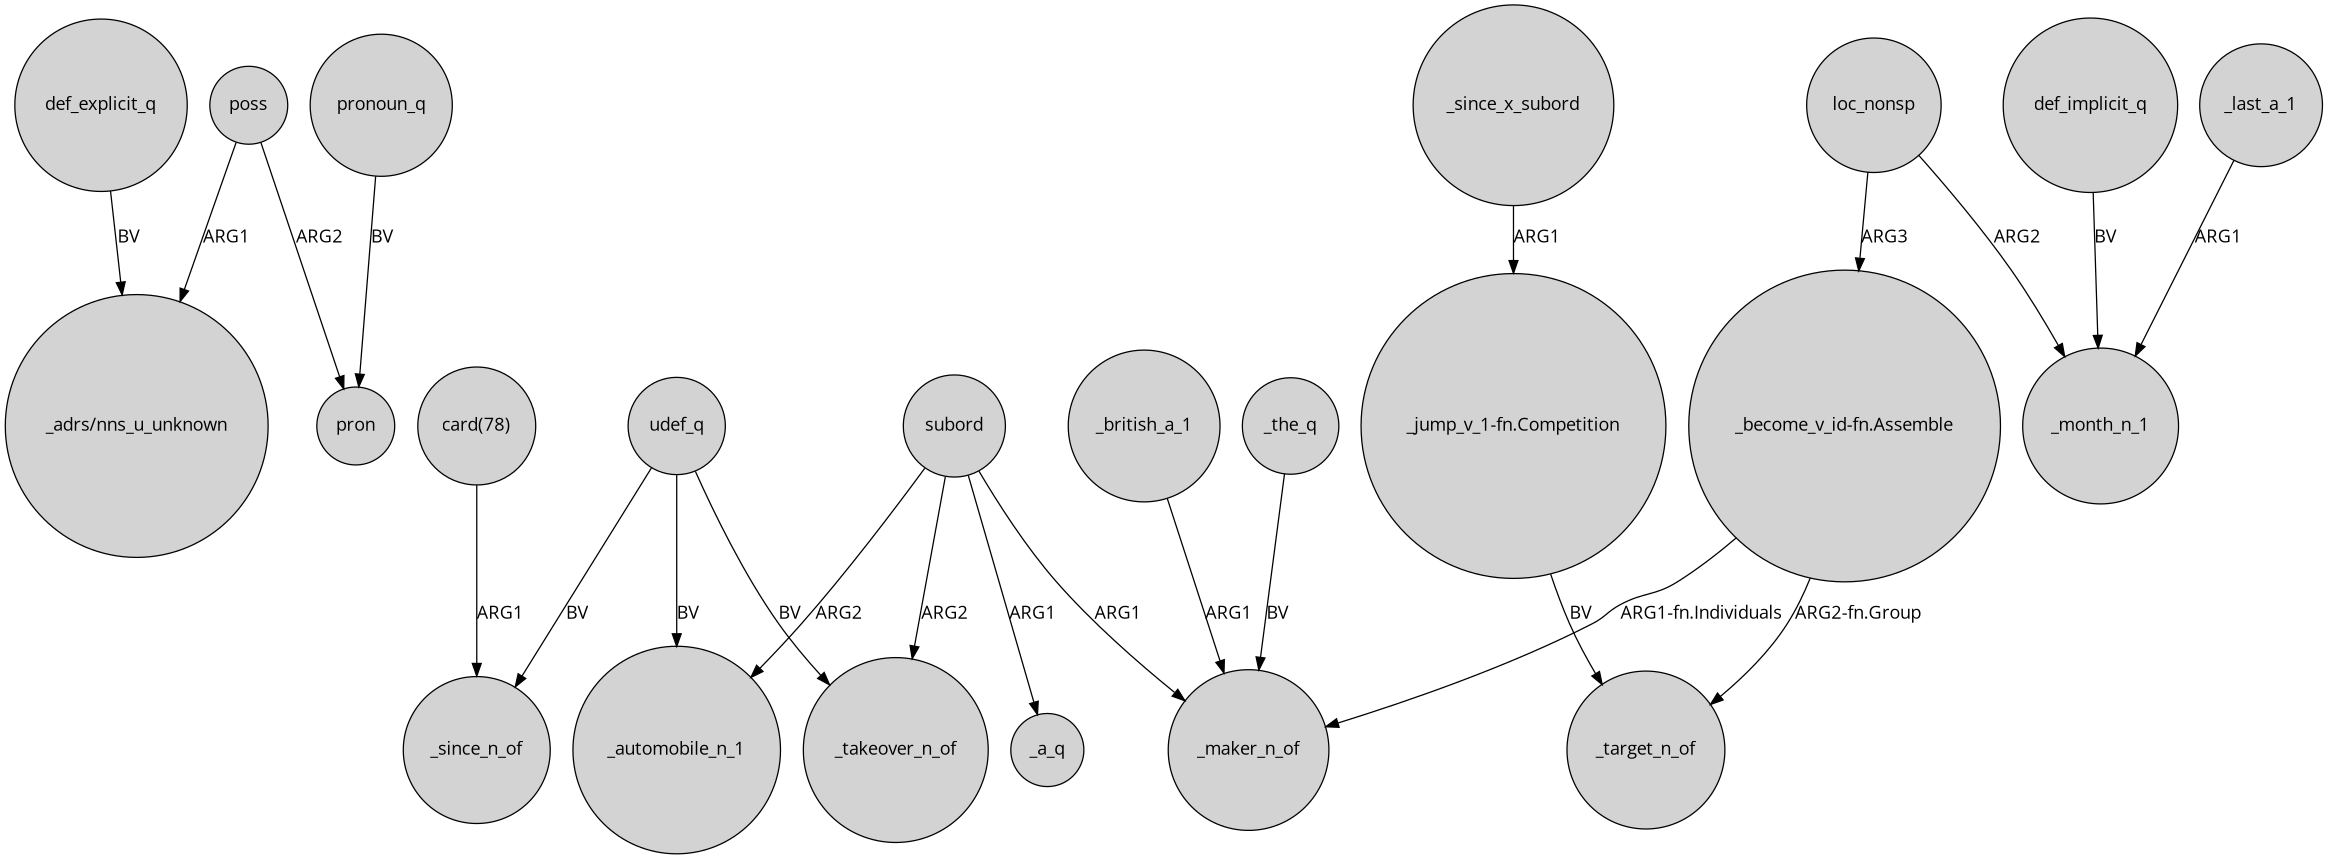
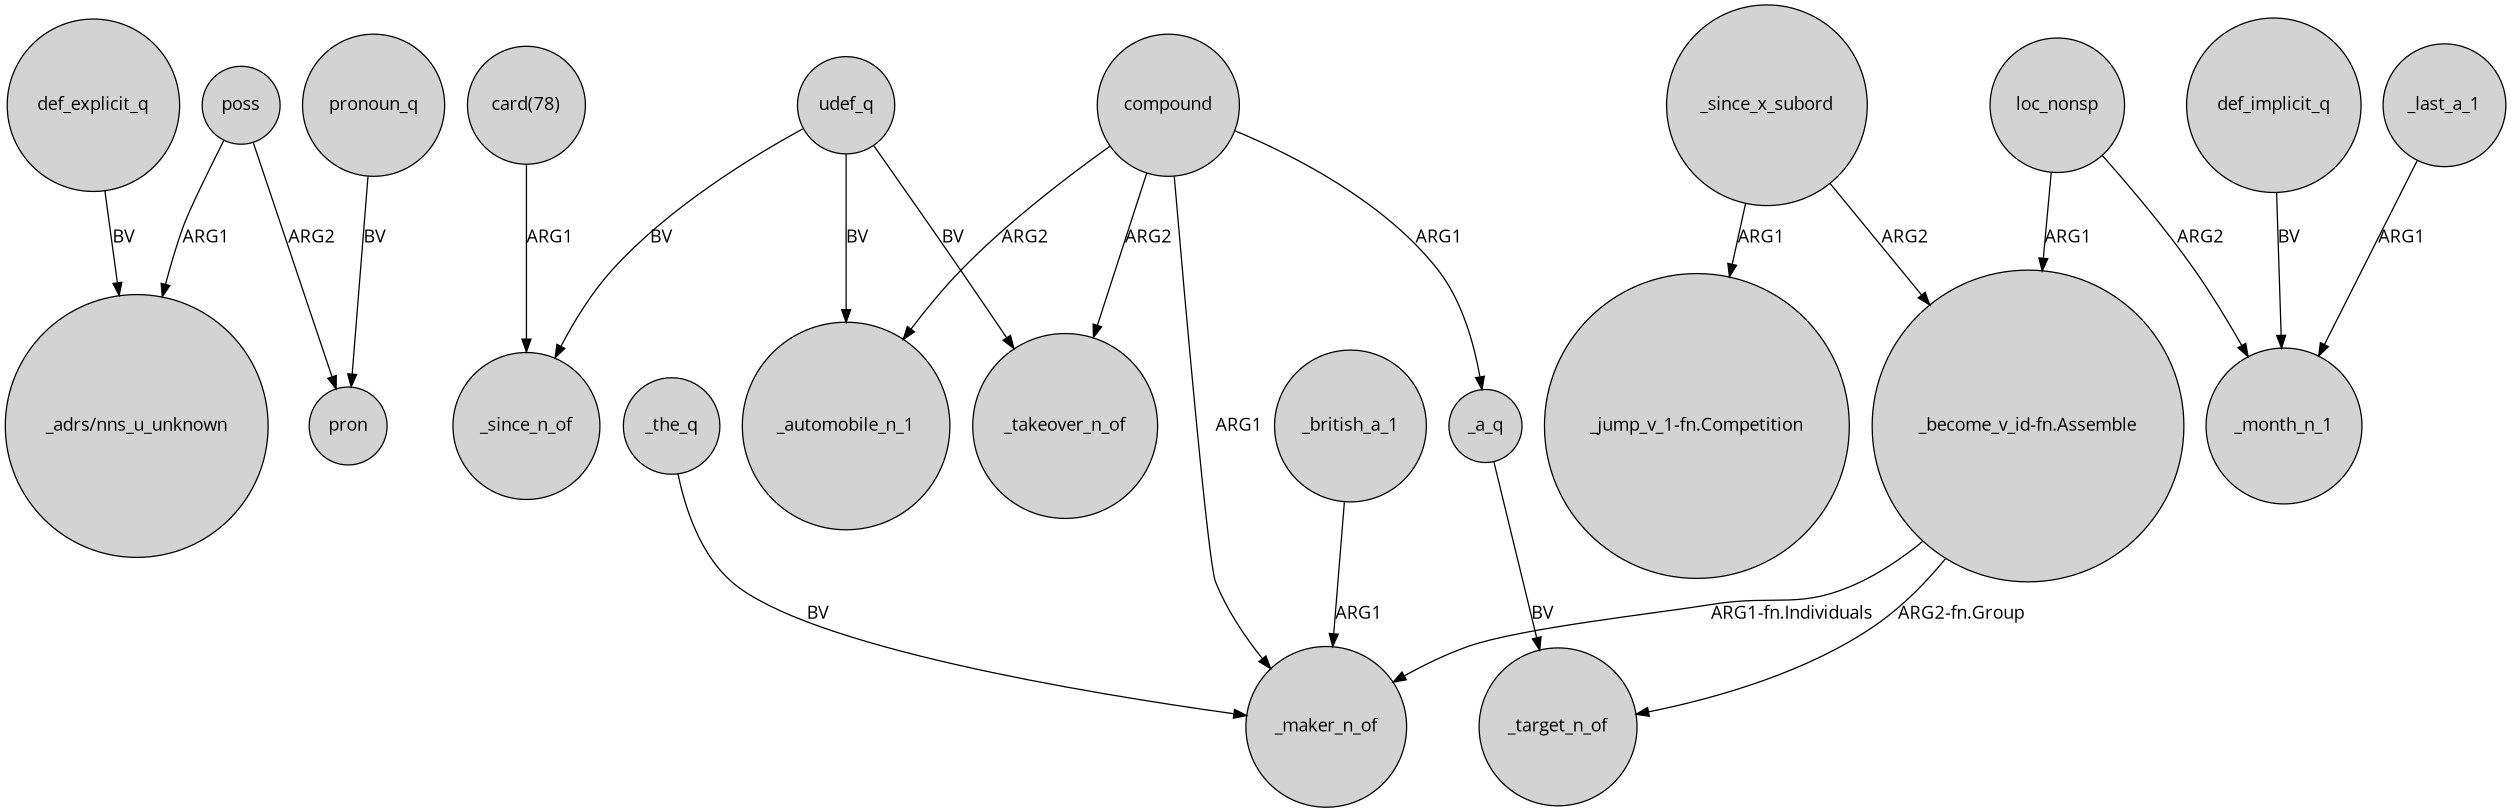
(1885, 238) -> (2068, 238)
none -> (1876, 239)
(954, 426) -> (1168, 105)
(1570, 625) -> (1515, 550)
